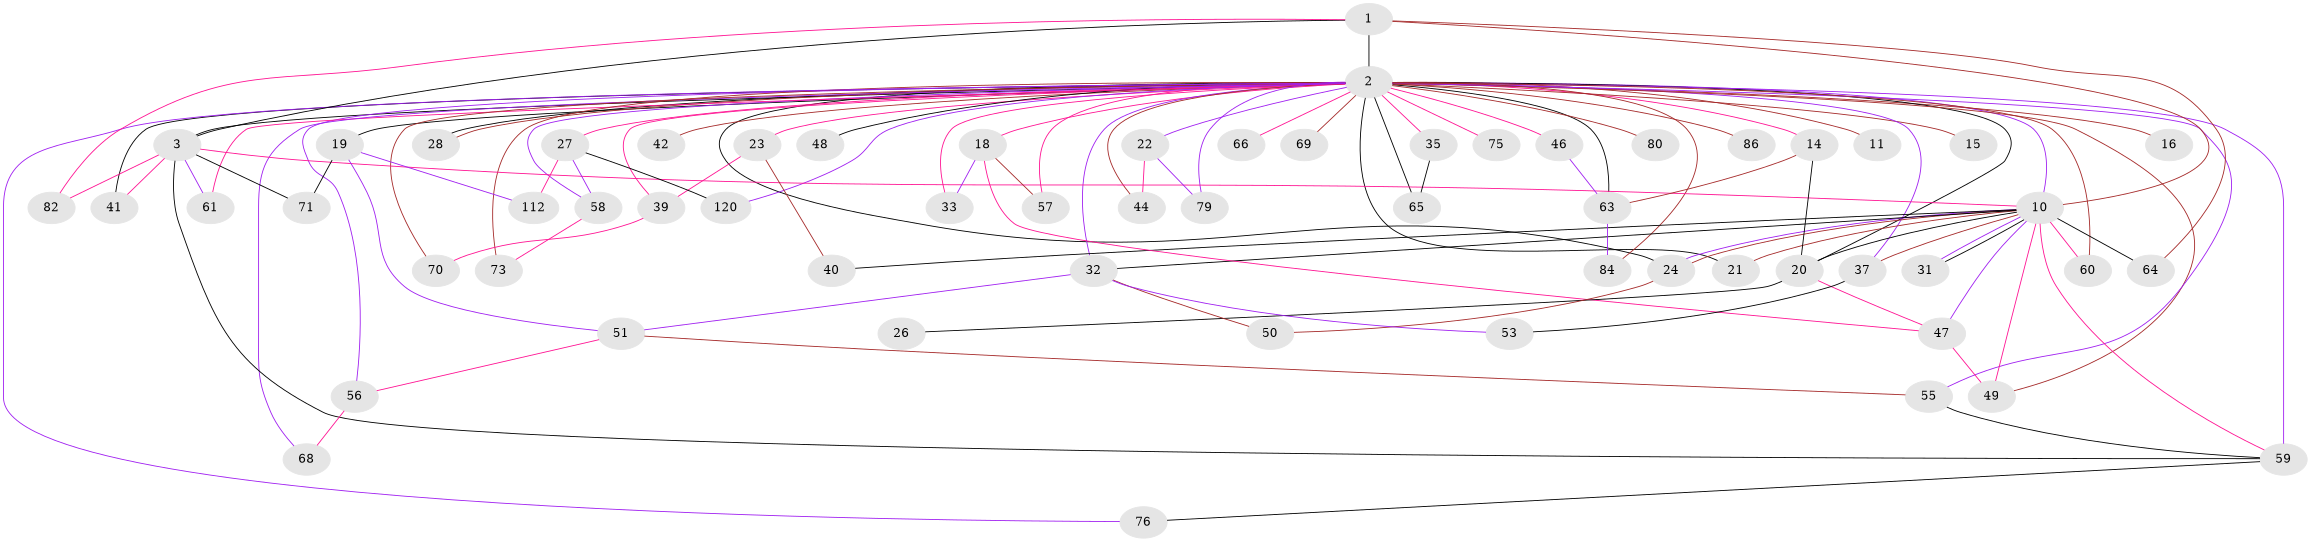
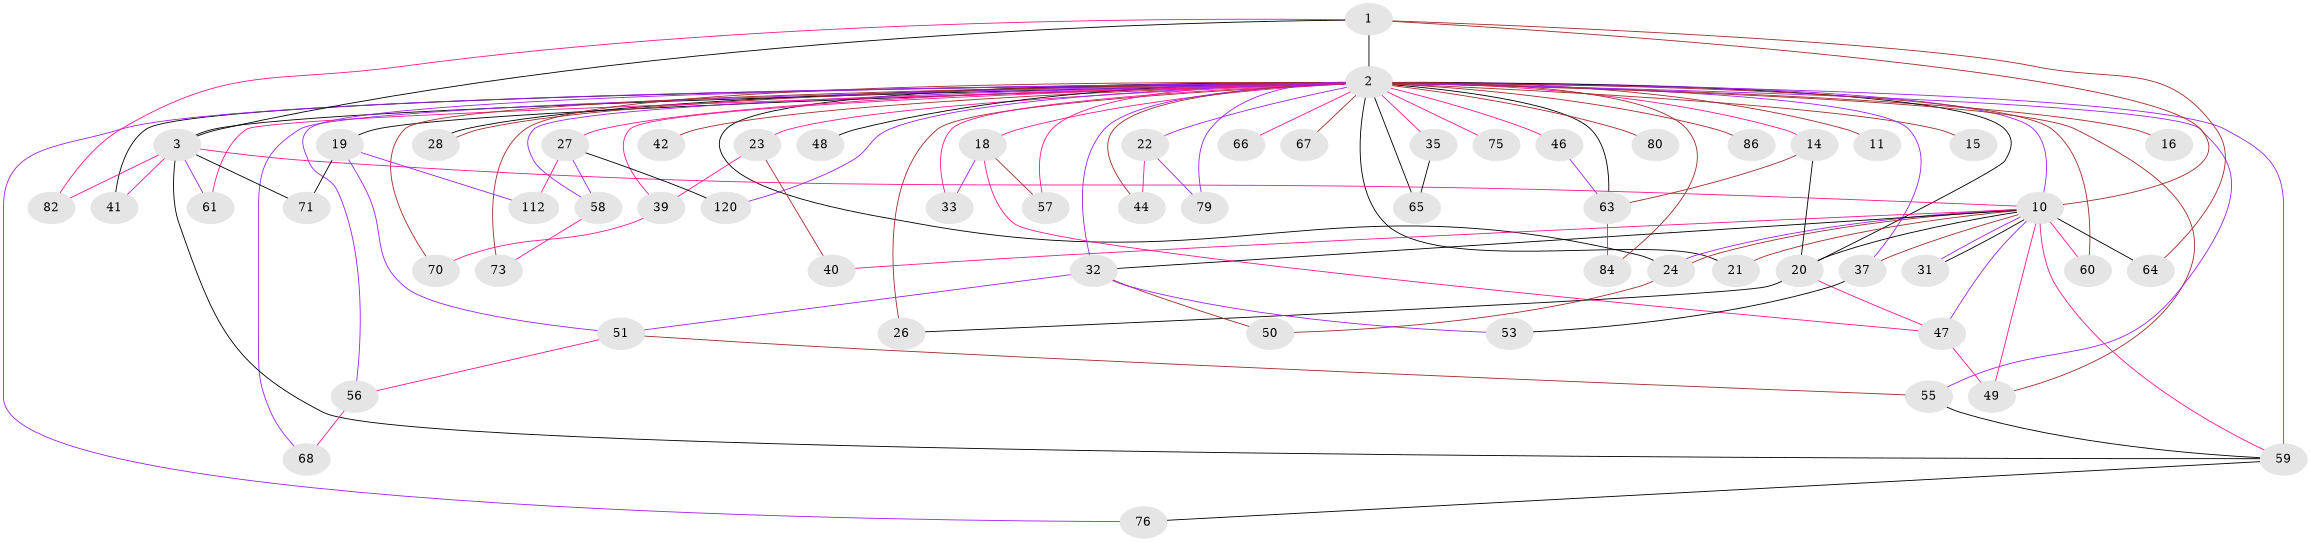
none -> (936, 131)
(1304, 145) -> (1304, 145)
(1436, 236) -> (1436, 236)
